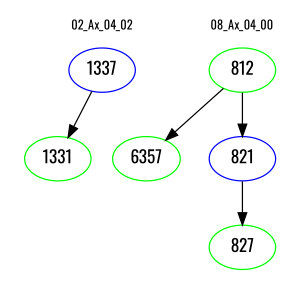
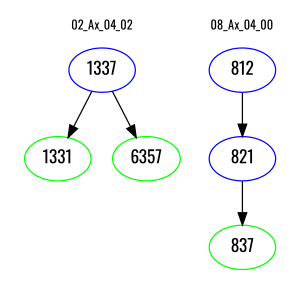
(242, 70) -> (242, 70)
(208, 103) -> (121, 109)
(242, 247) -> (242, 247)
